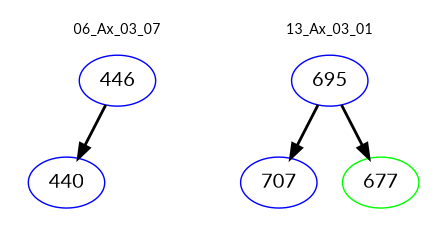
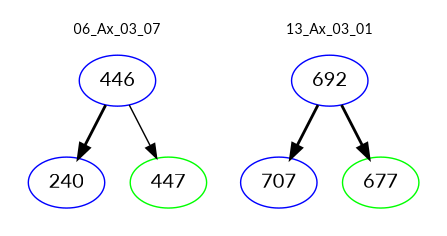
(330, 81) -> (330, 81)
(67, 183) -> (67, 183)
none -> (168, 183)
